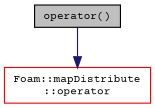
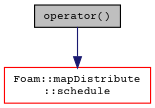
(78, 85) -> (78, 85)
